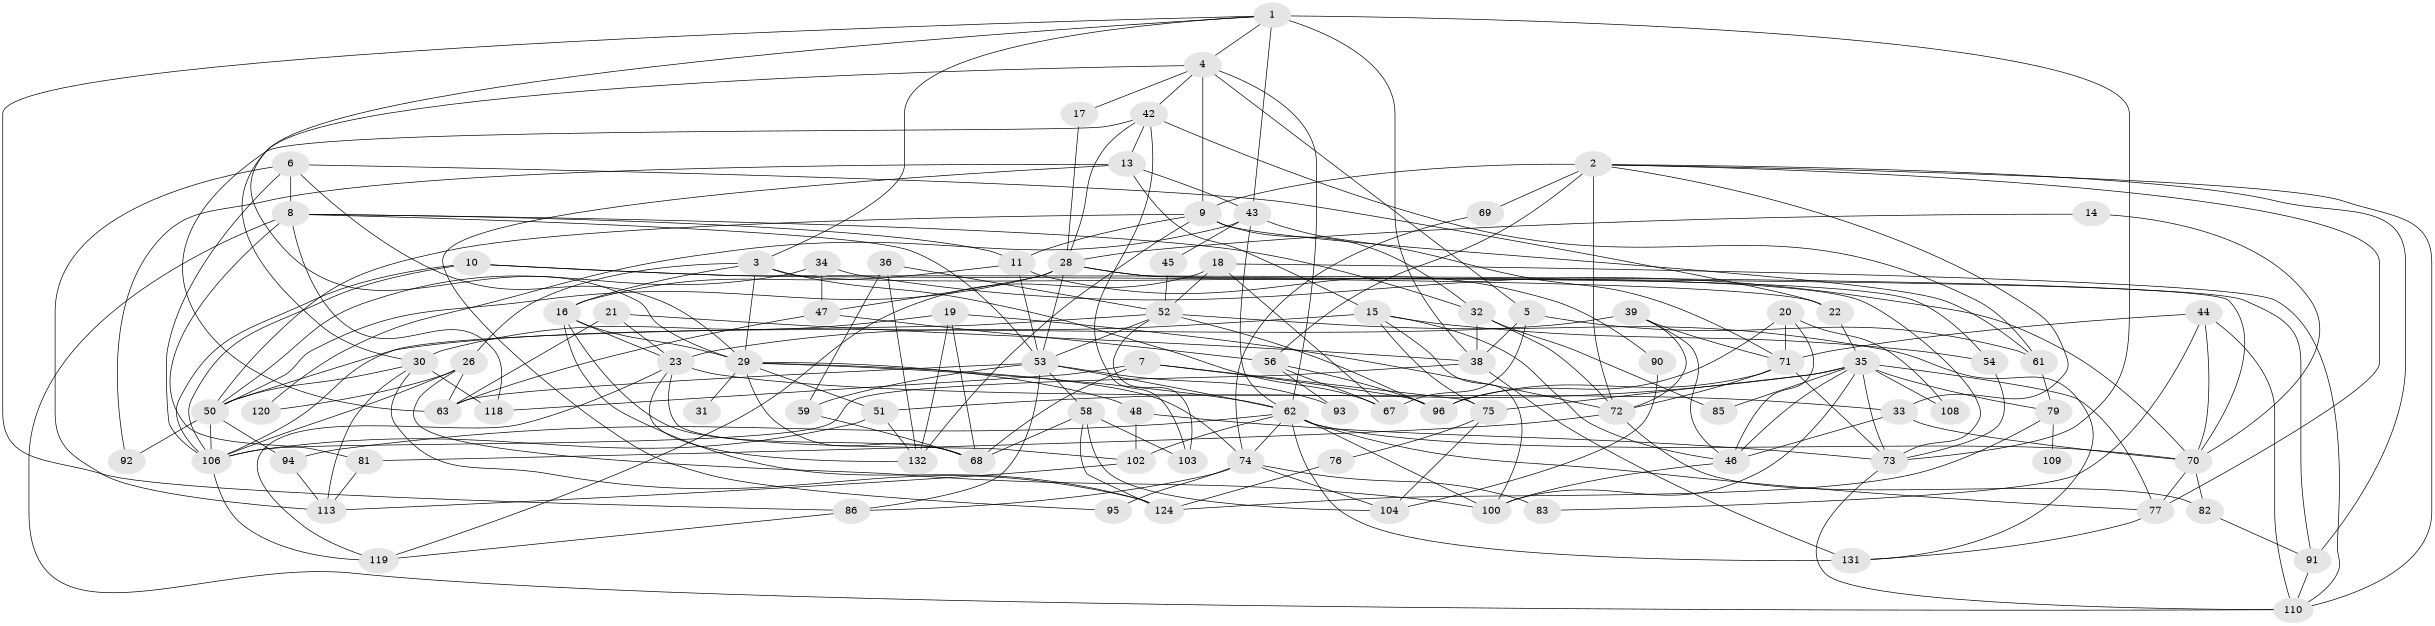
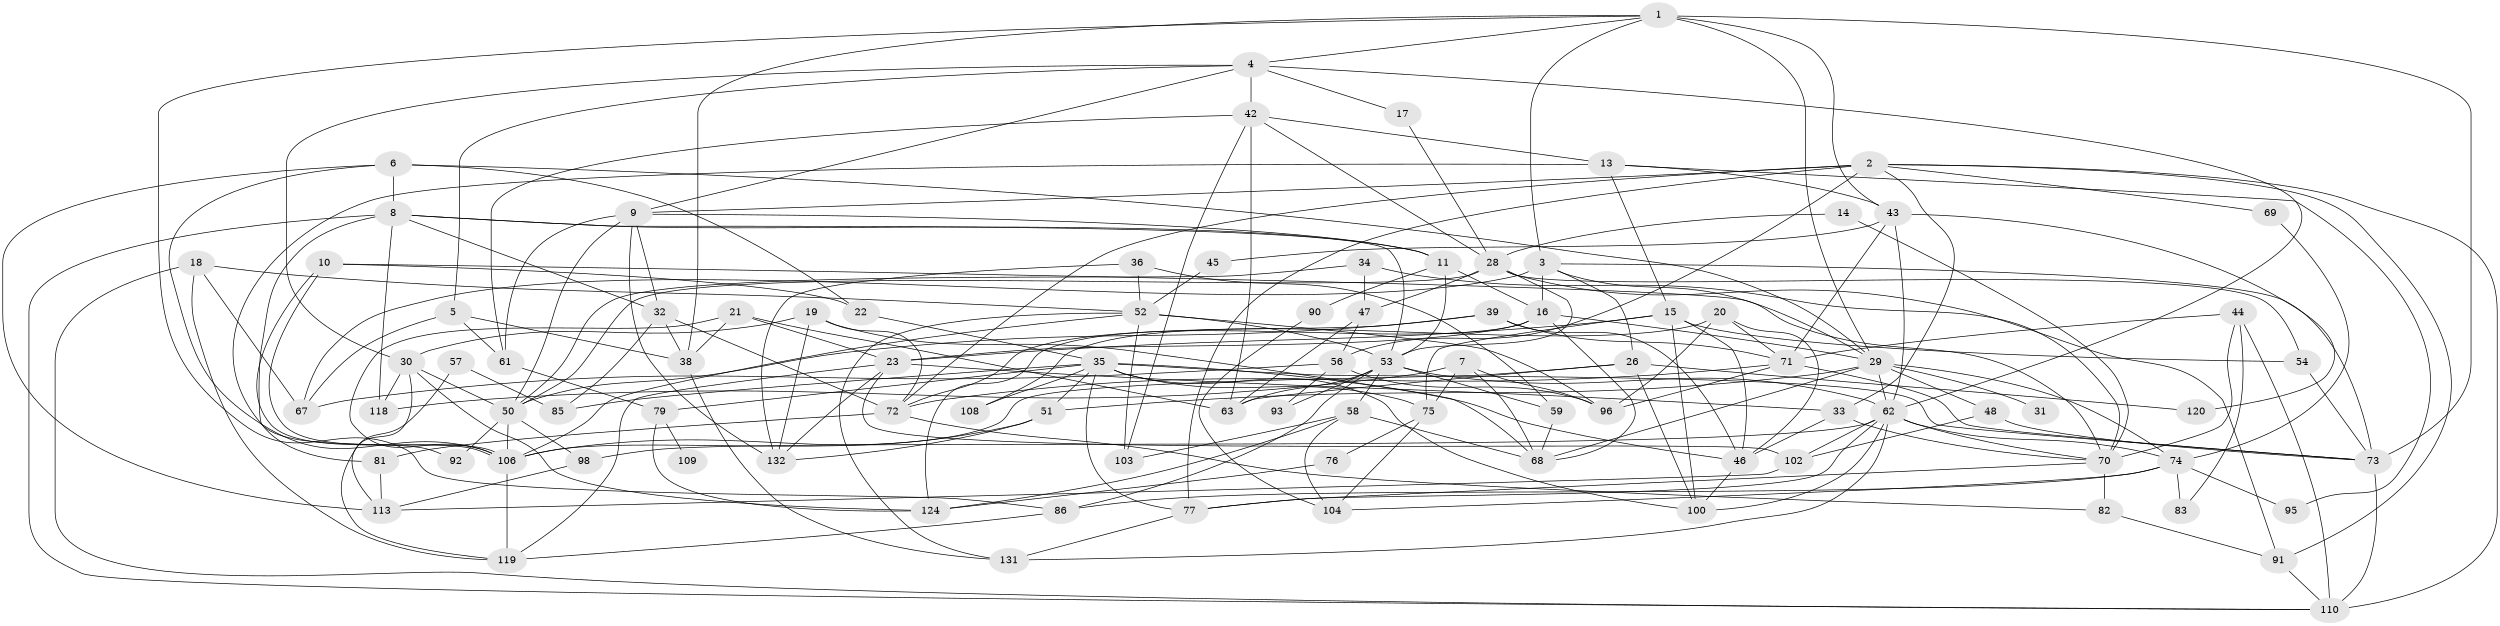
none -> (456, 362)
(843, 410) -> (434, 334)
(289, 462) -> (584, 462)
